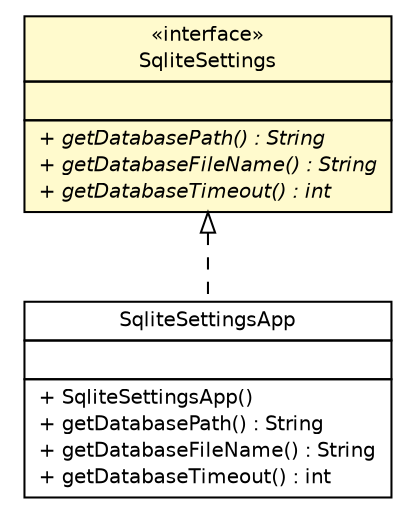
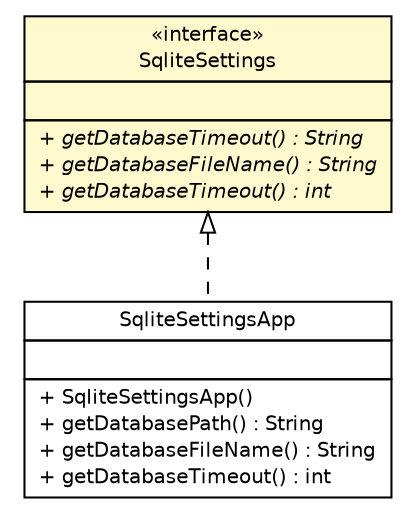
(182, 139) -> (202, 139)
